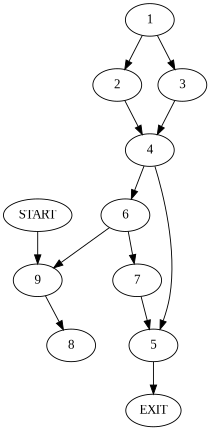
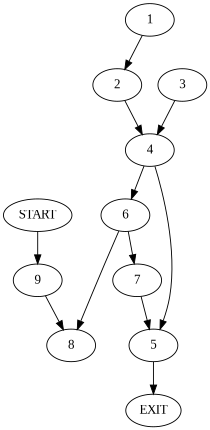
(164, 48) -> none
(85, 245) -> (100, 276)
